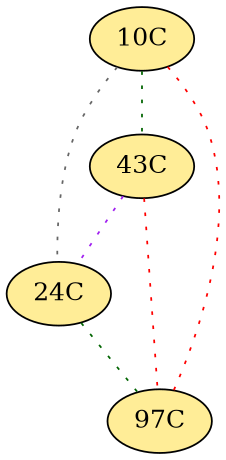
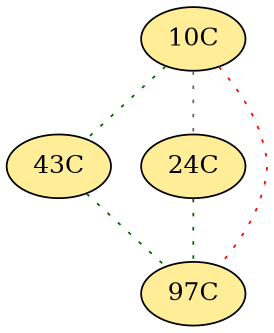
(100, 230) -> none
(151, 294) -> (126, 230)
